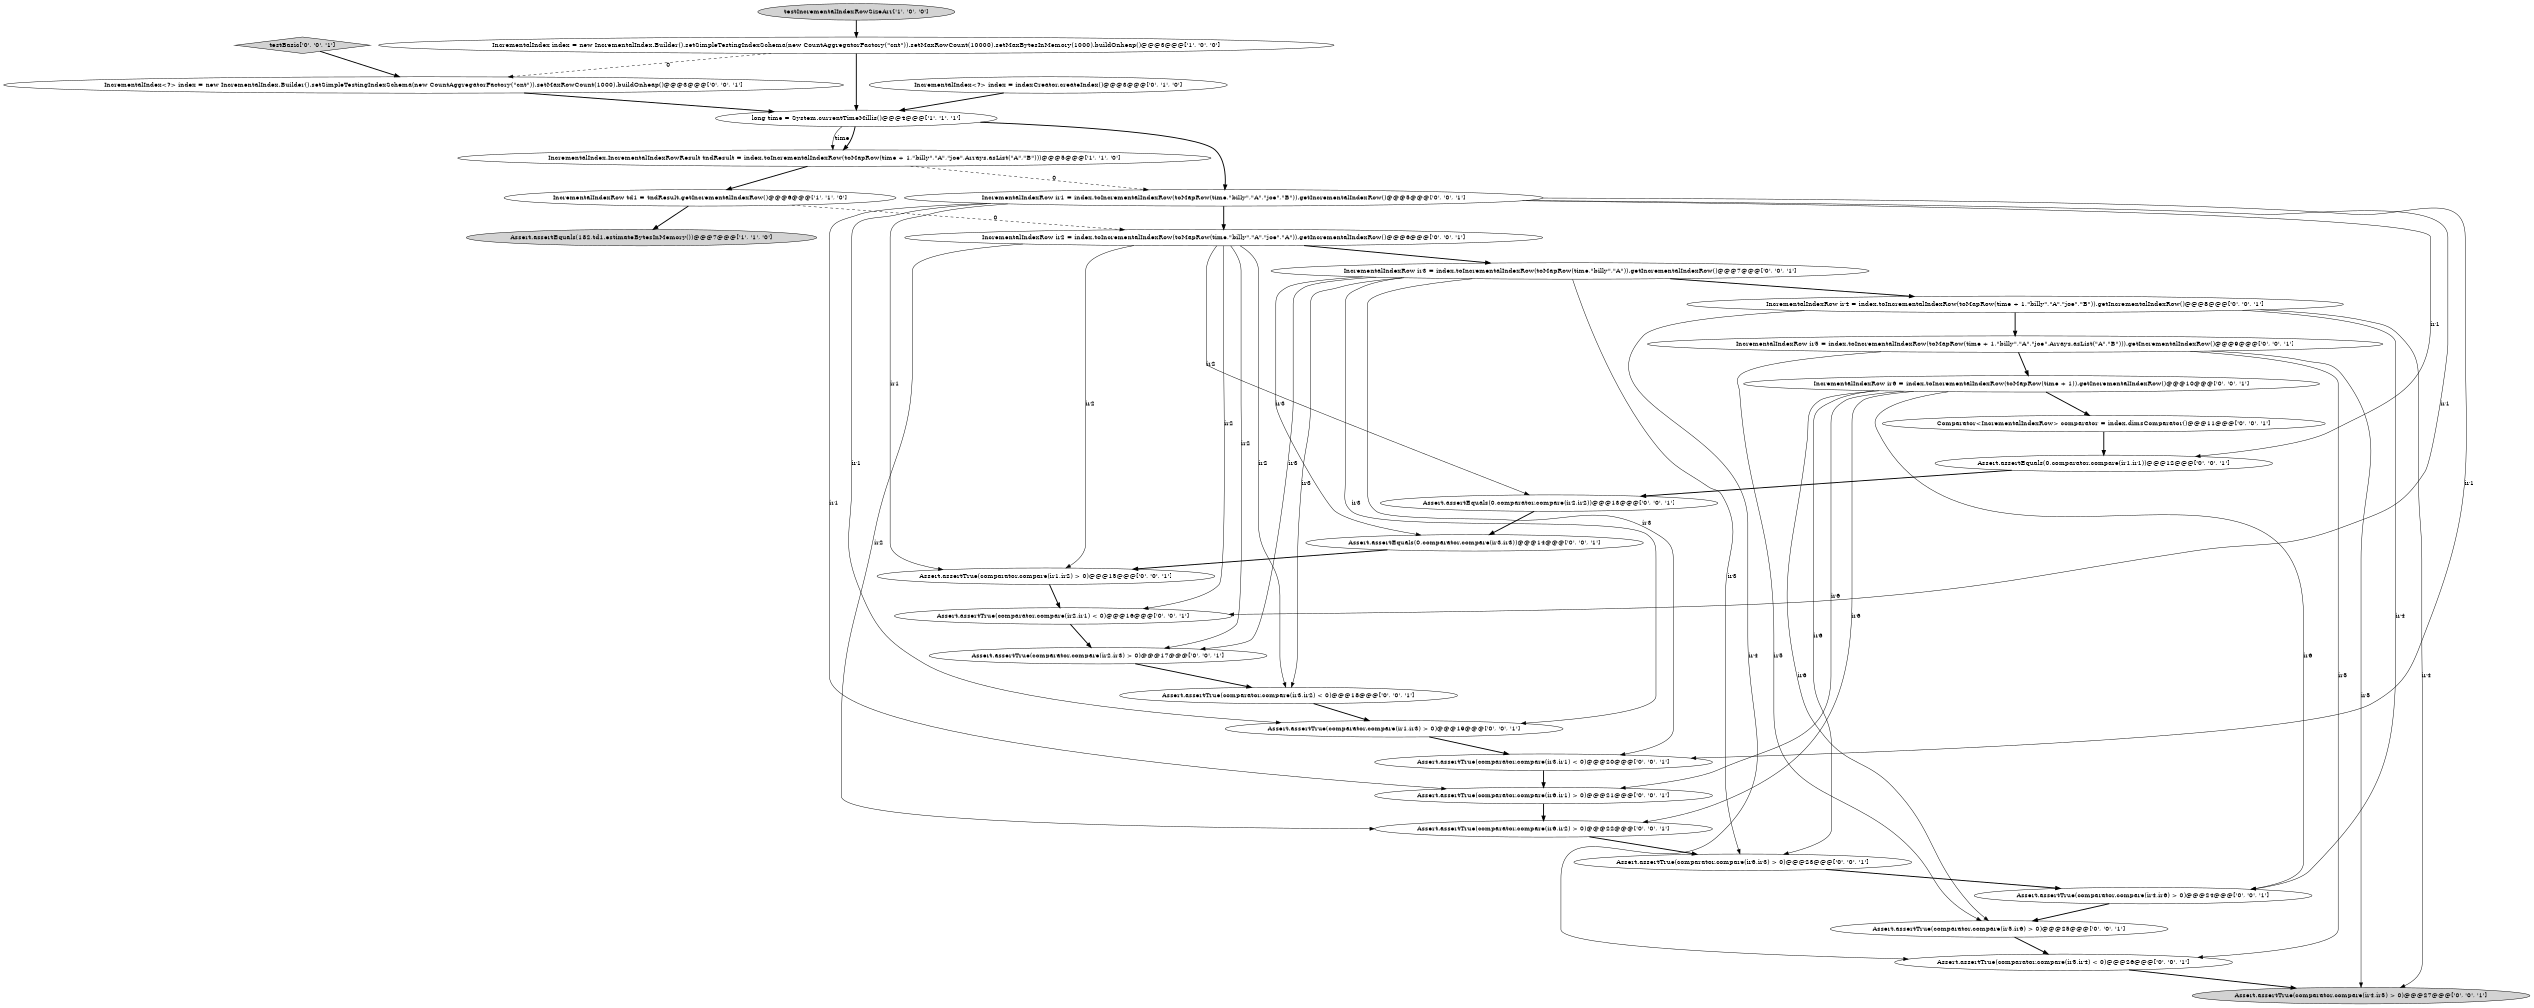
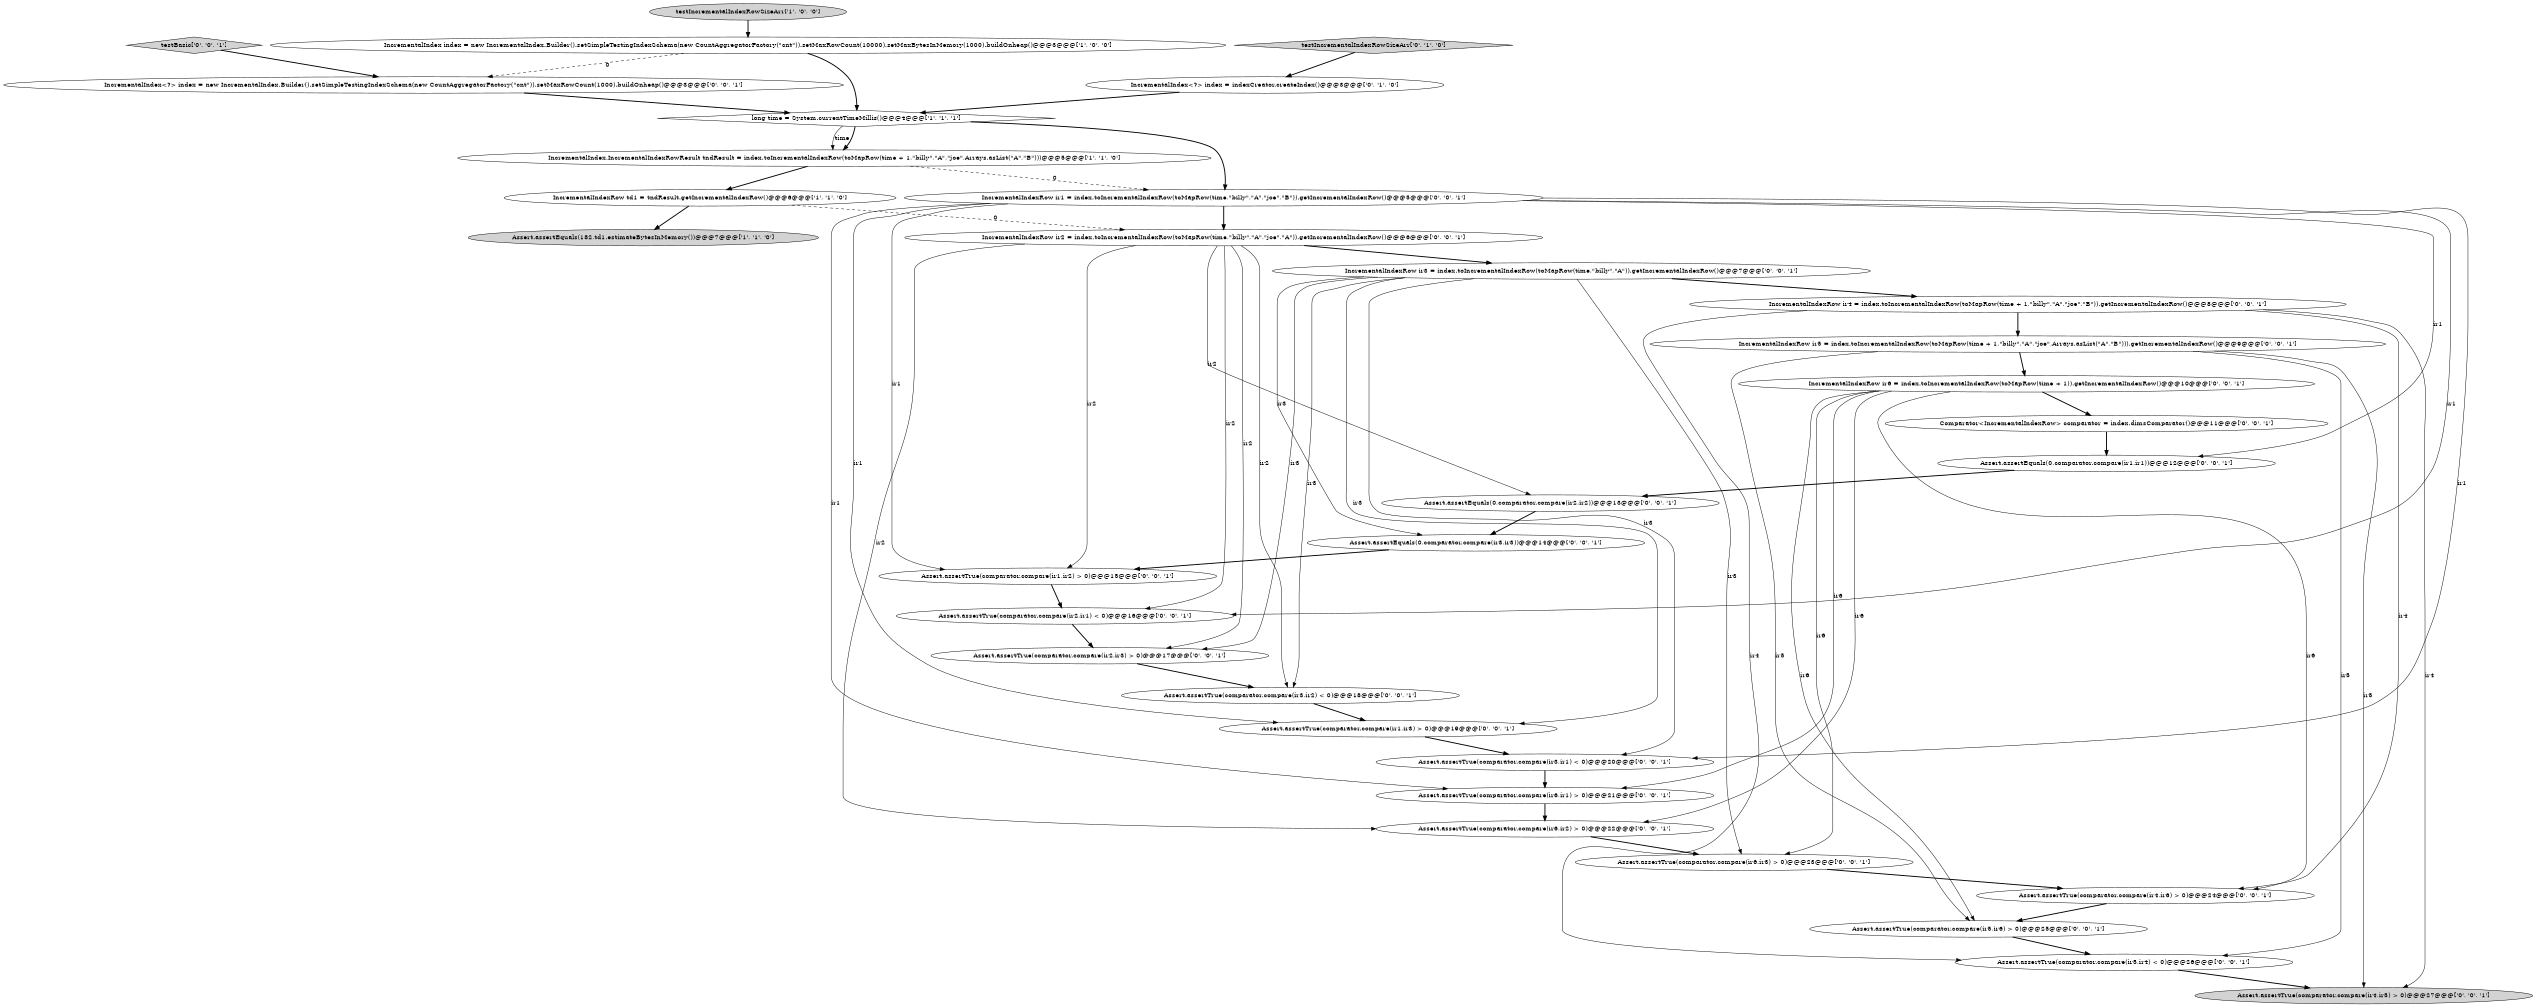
none -> (1374, 45)
(856, 118) -> (856, 118)
